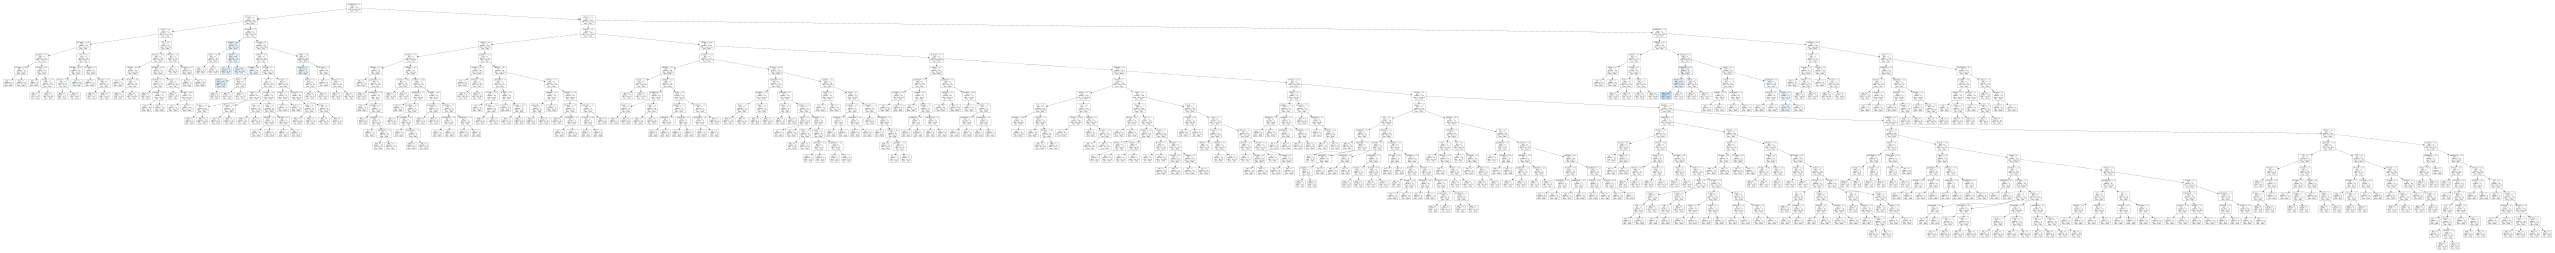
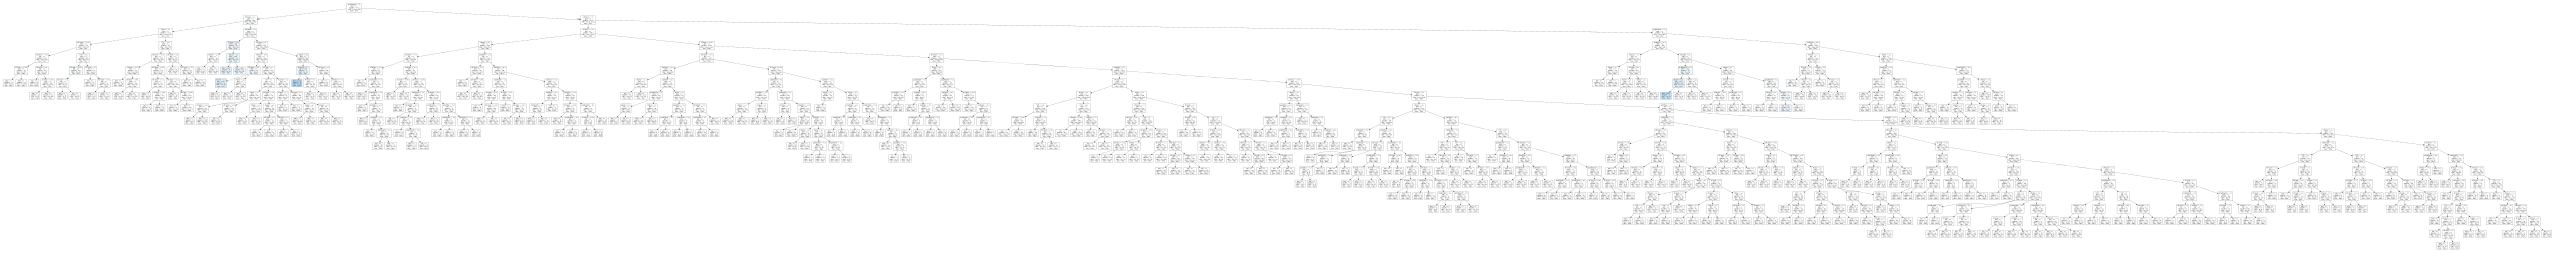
(77, 83) -> none
none -> (297, 83)
(834, 108) -> none
(229, 121) -> none
none -> (1004, 133)
none -> (1077, 133)
none -> (1204, 158)
